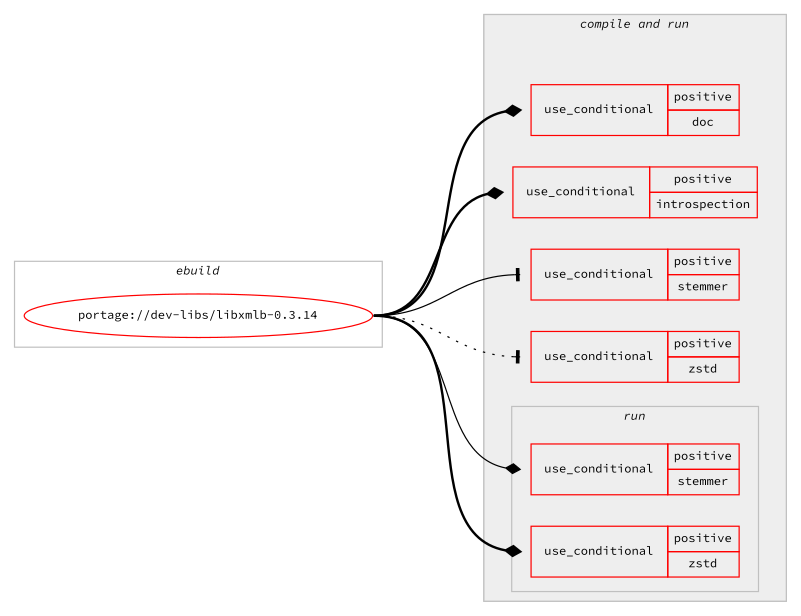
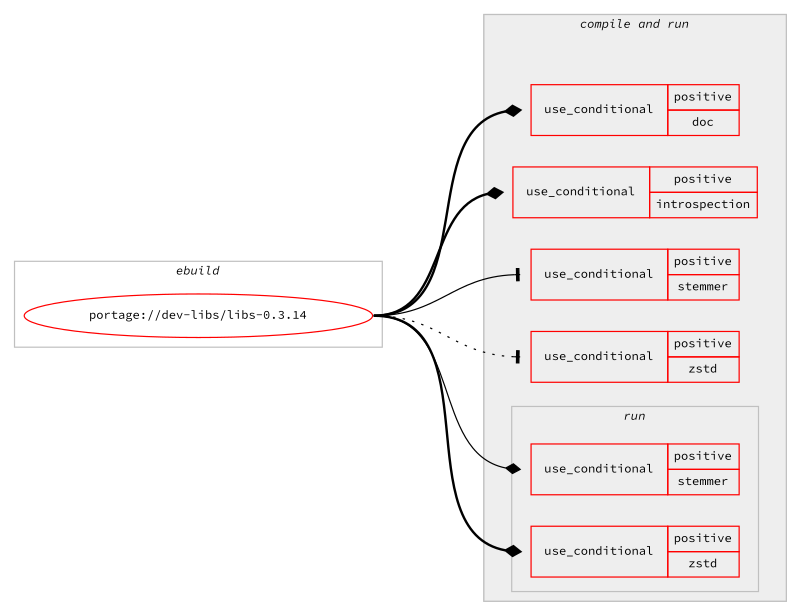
(198, 316) -> (198, 316)
